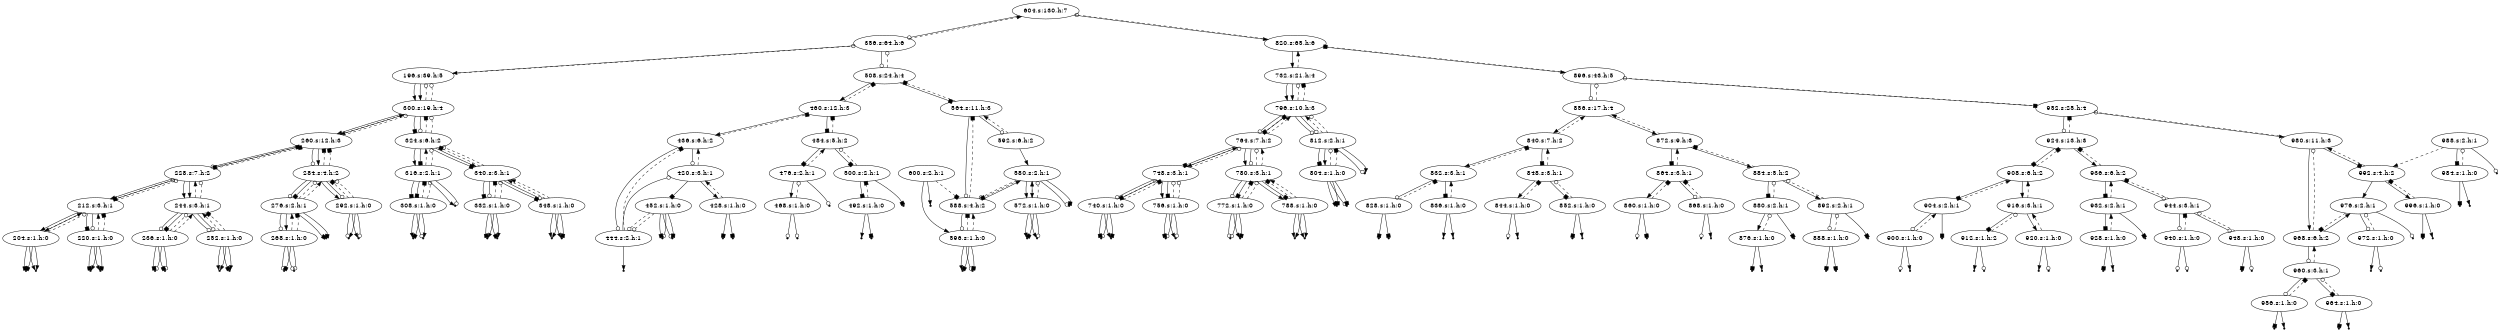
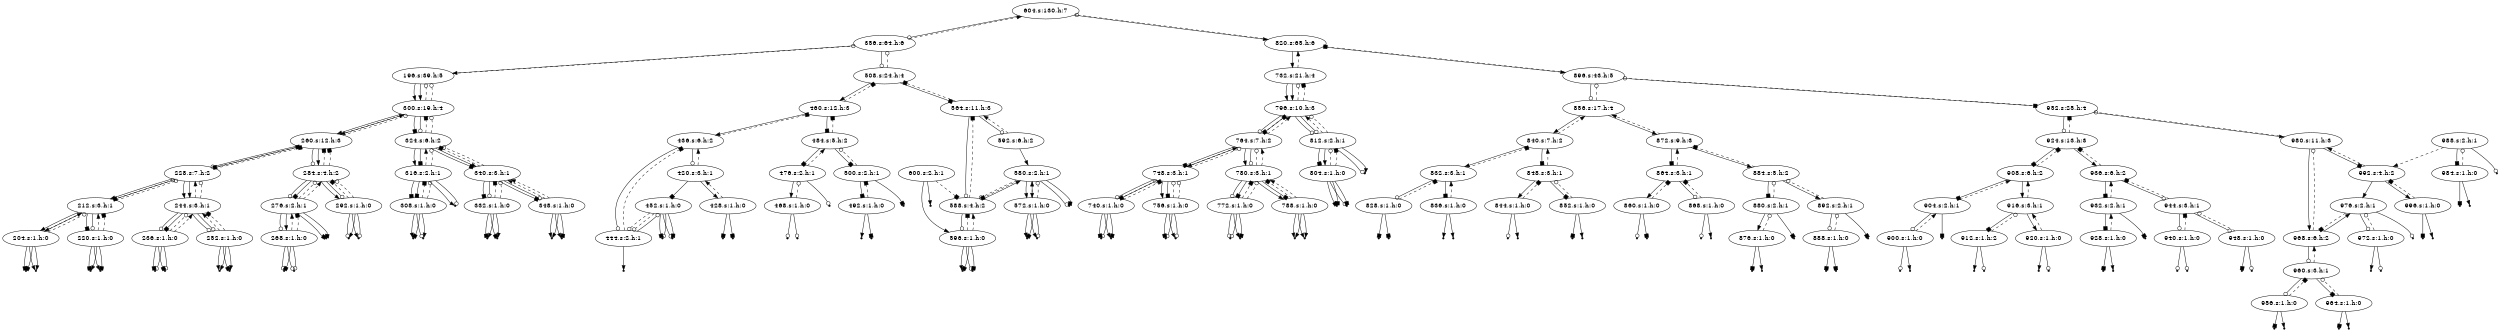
(634, 195) -> (647, 224)
